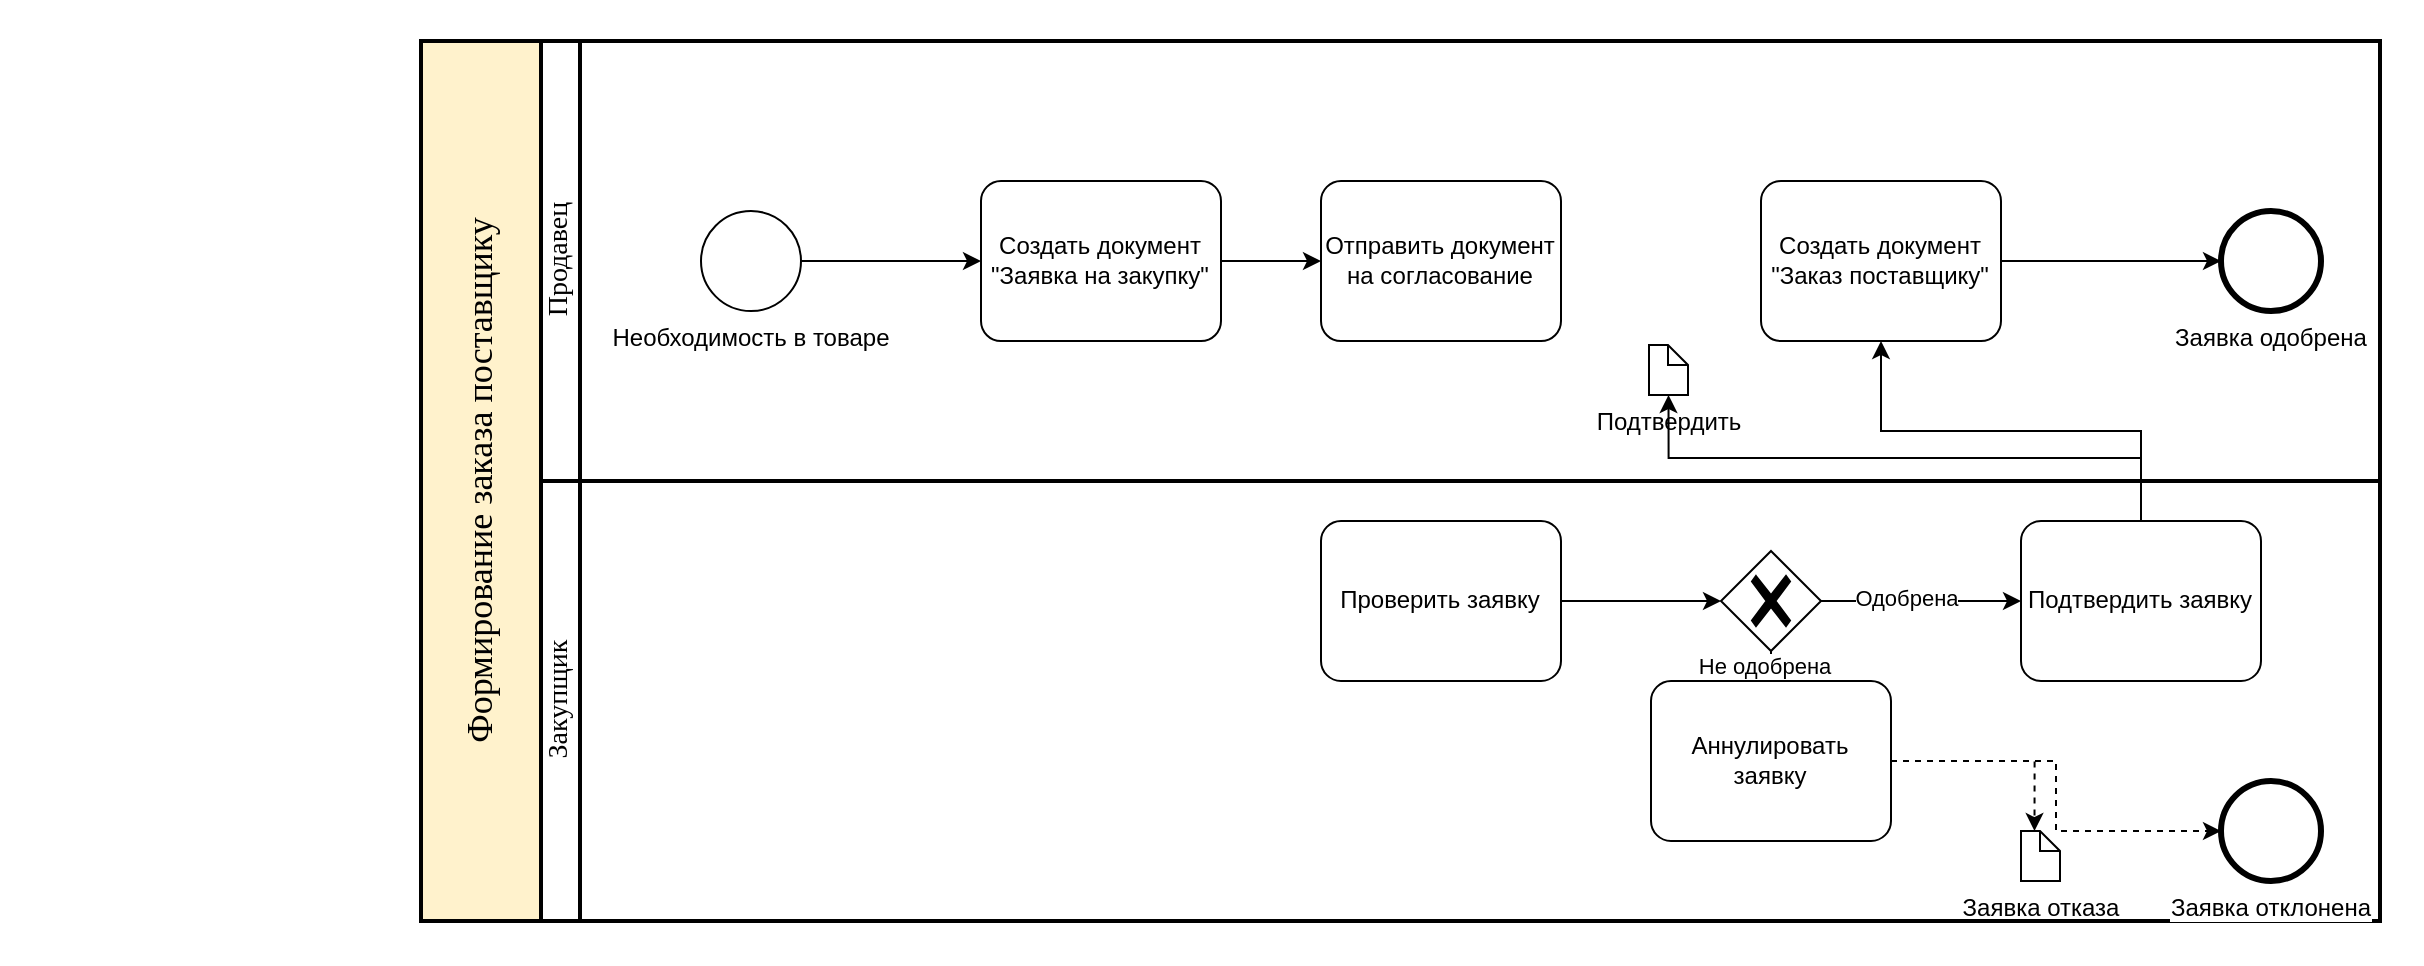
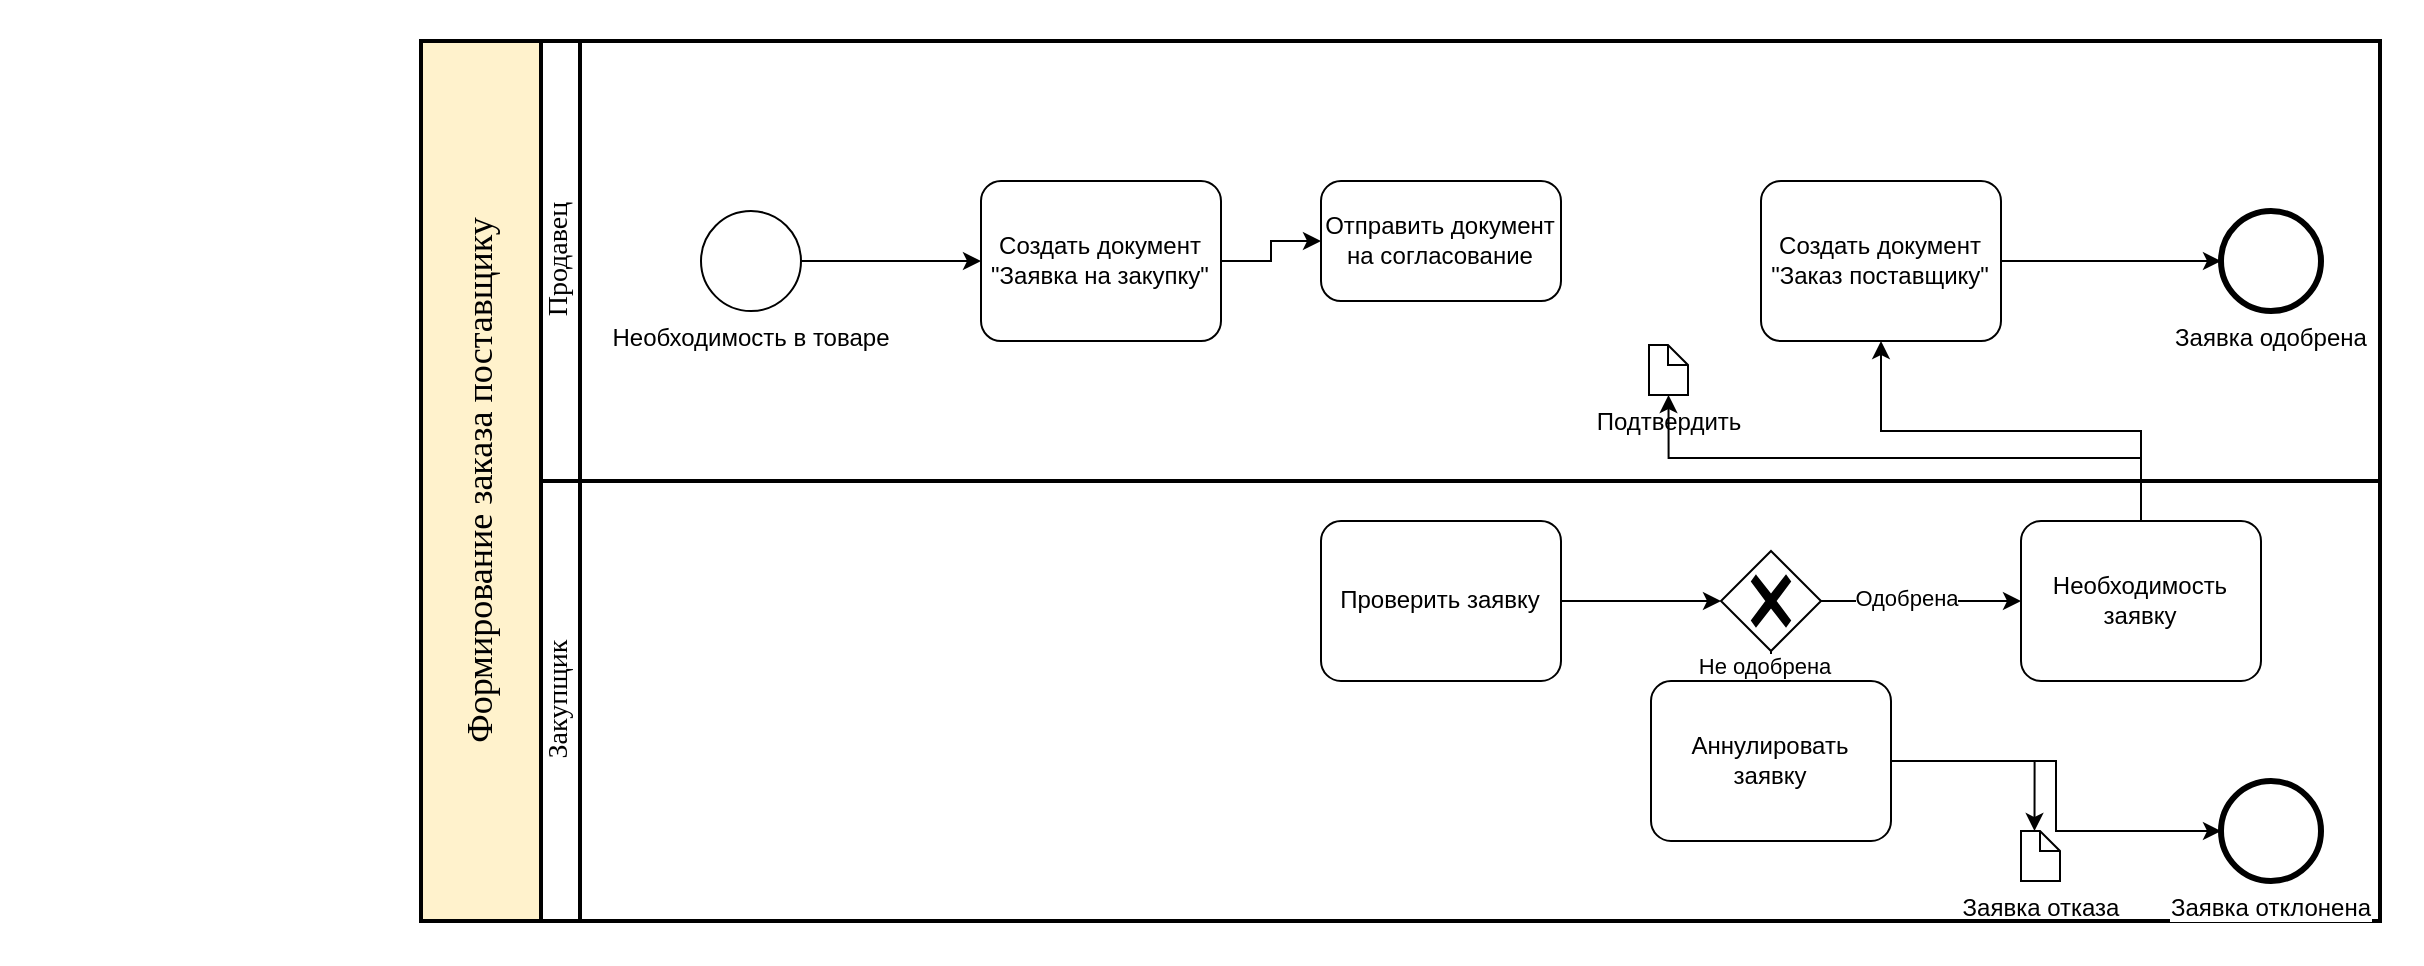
(1441, 261) -> (1441, 241)
(2141, 601) -> (2141, 601)
(2035, 792) -> (2035, 792)
(2086, 831) -> (2086, 831)
